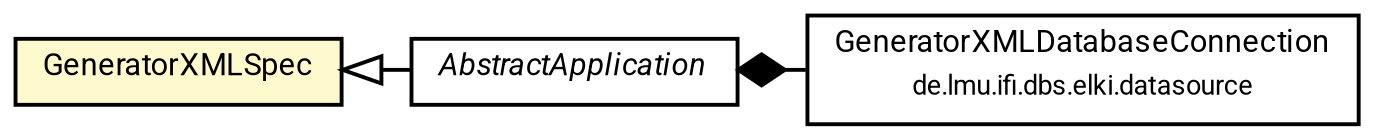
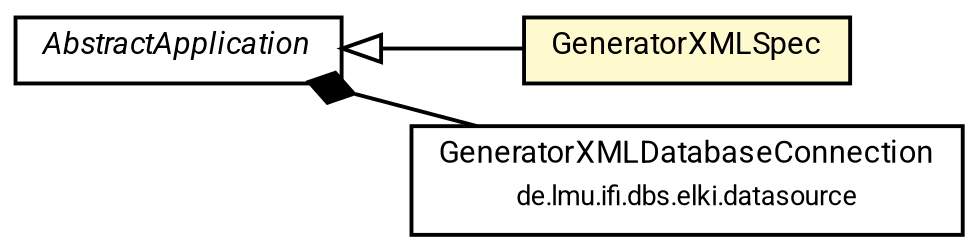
(396, 70) -> (452, 49)
